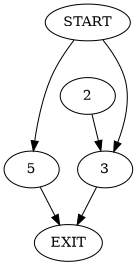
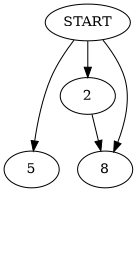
none -> (88, 54)
(105, 169) -> (105, 169)
(68, 243) -> none
